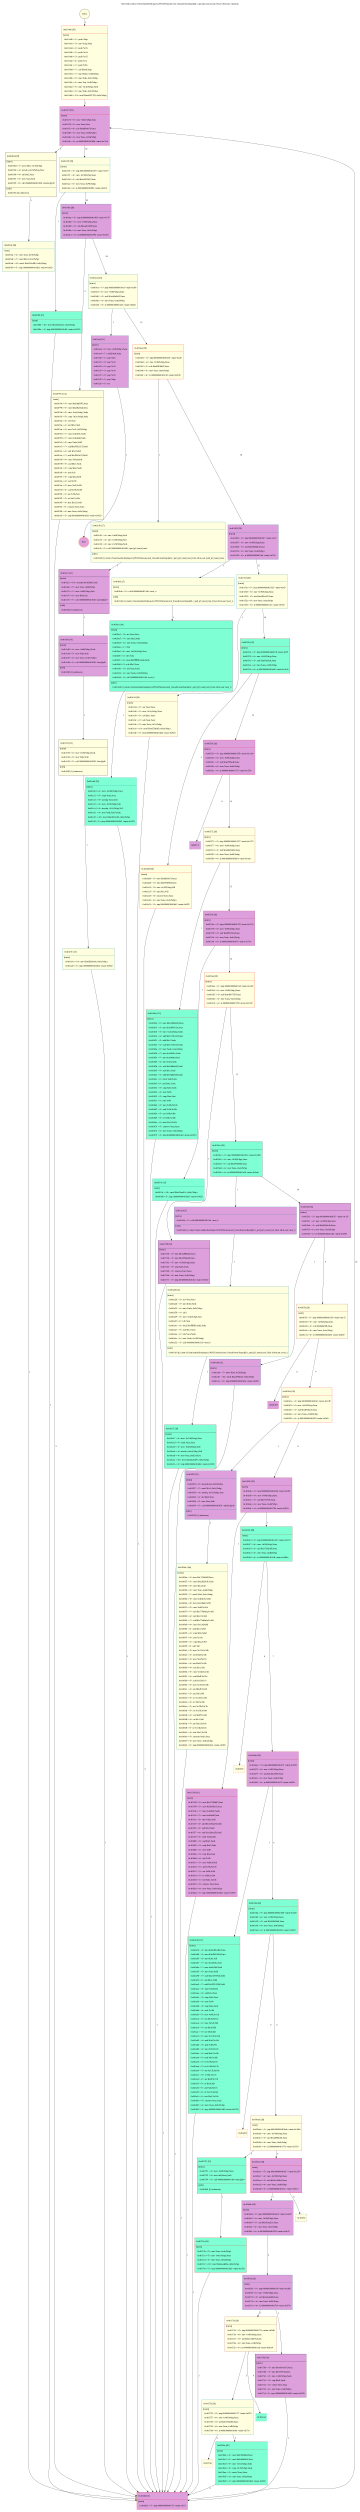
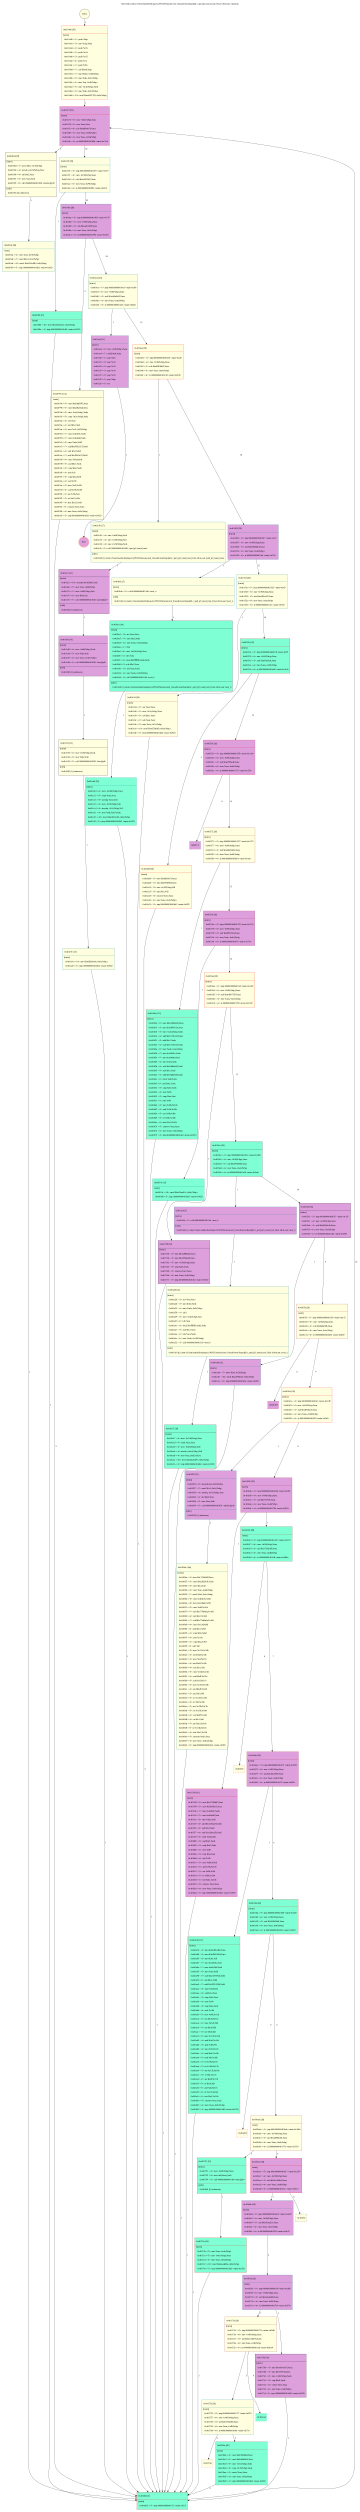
(162, 2501) -> (162, 2501)
